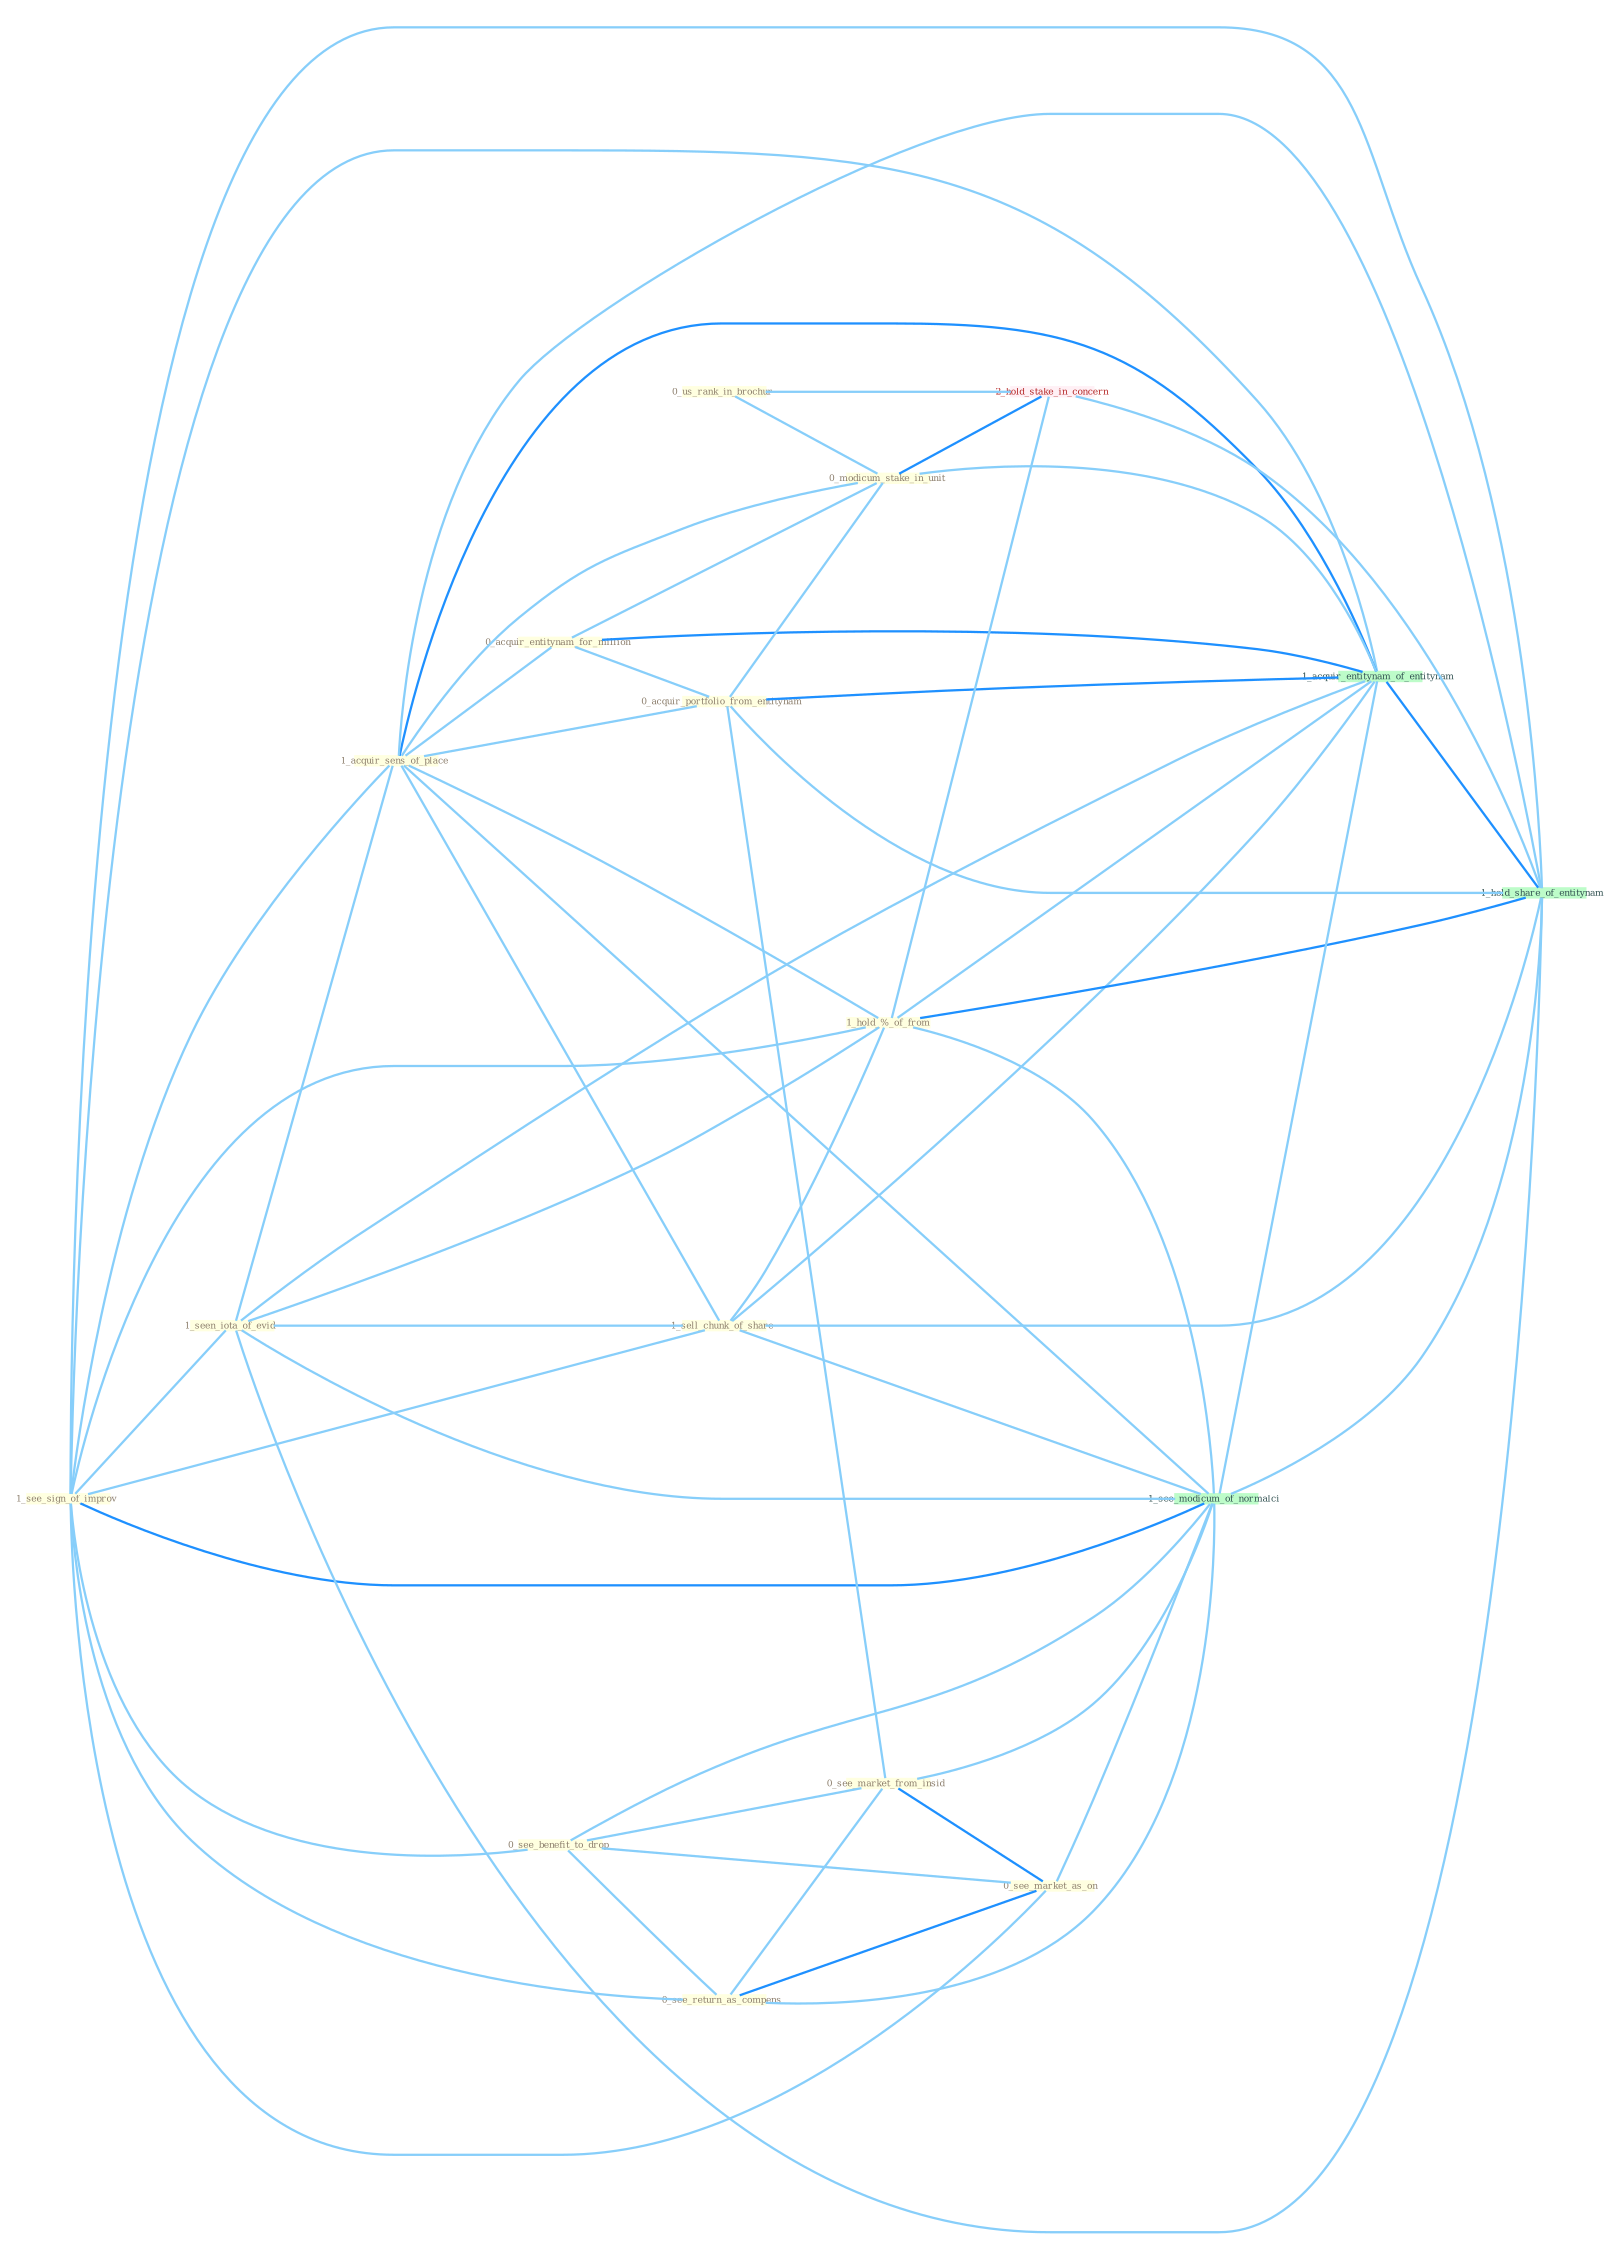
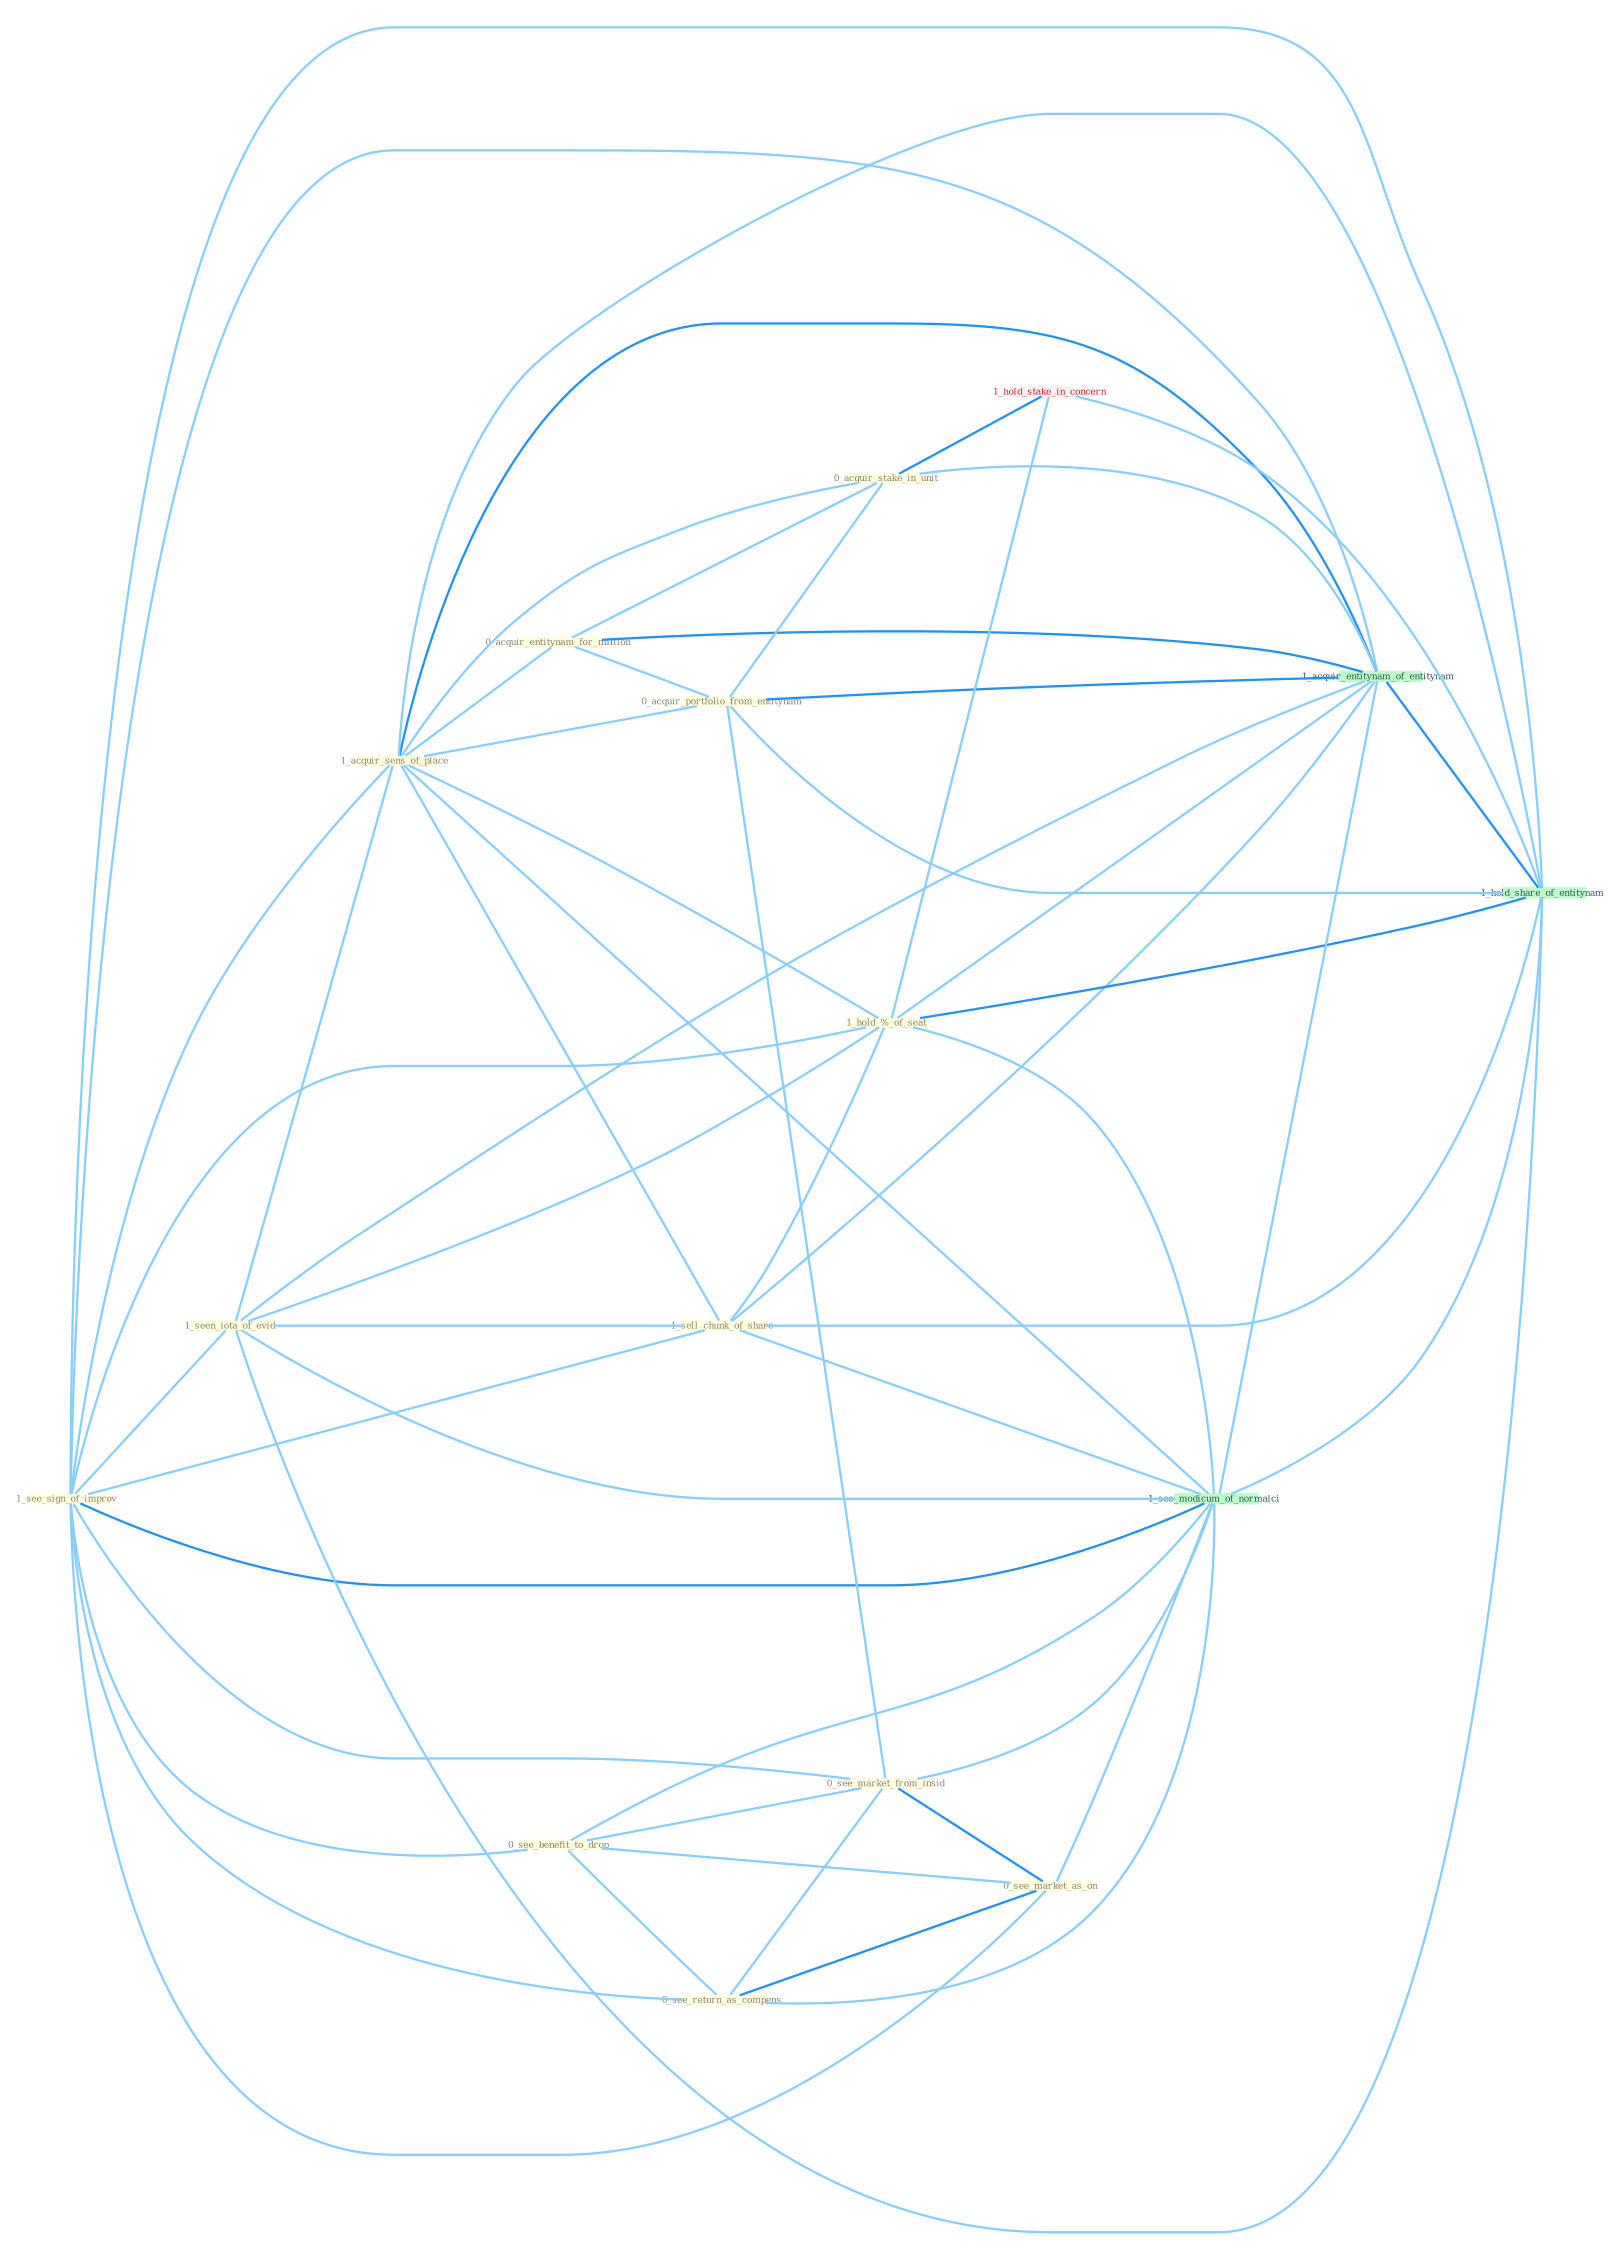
(724, 392) -> none
(1052, 392) -> (1052, 392)
(888, 478) -> (888, 478)
(888, 1023) -> (888, 1023)
none -> (410, 1758)
